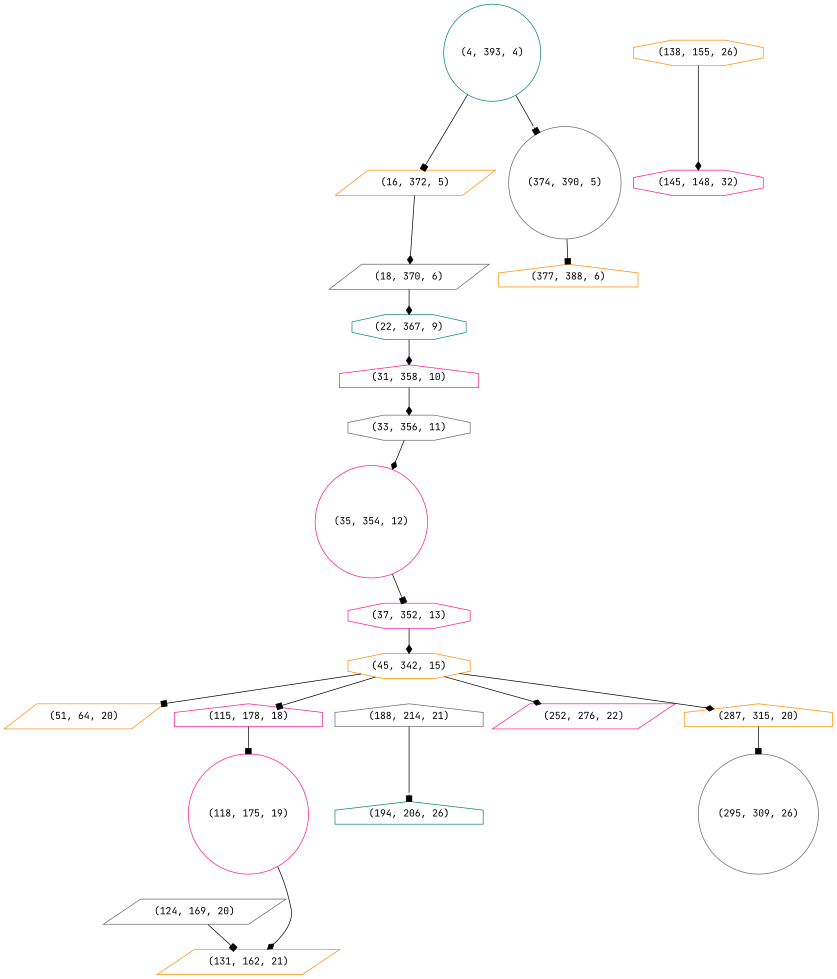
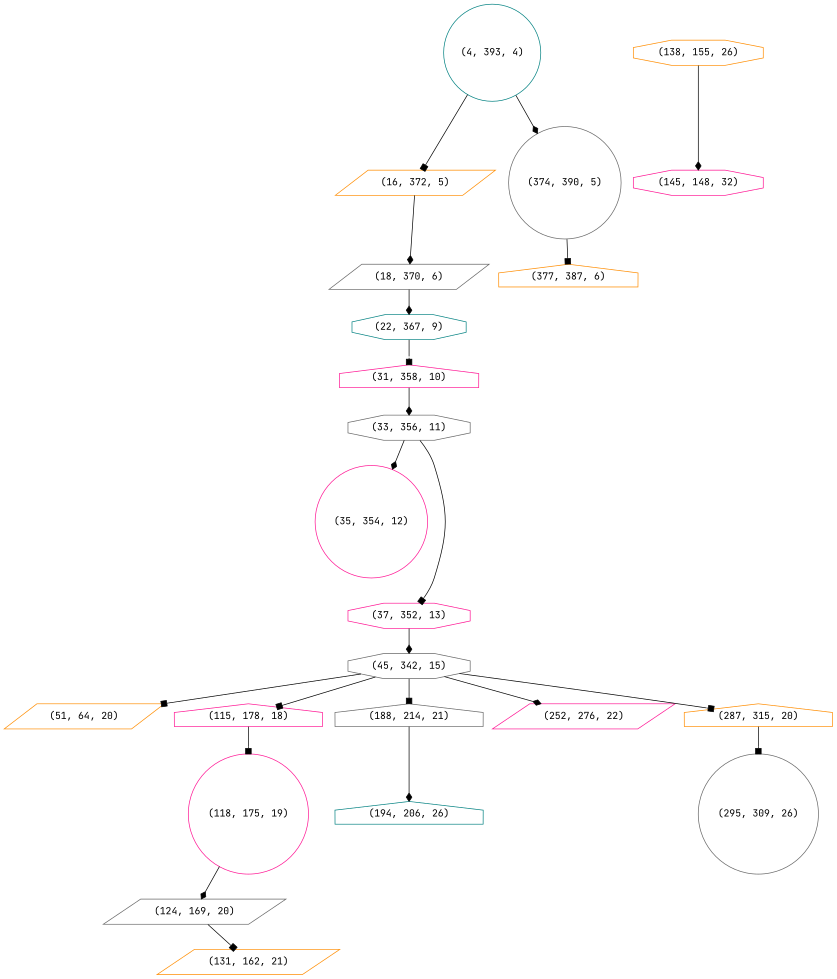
(525, 111) -> (525, 111)
(568, 277) -> (568, 277)
(409, 348) -> (409, 348)
(397, 585) -> (445, 518)
(409, 666) -> (409, 666)
none -> (409, 688)
(583, 690) -> (583, 690)
(409, 760) -> (409, 760)
(291, 907) -> (212, 879)
